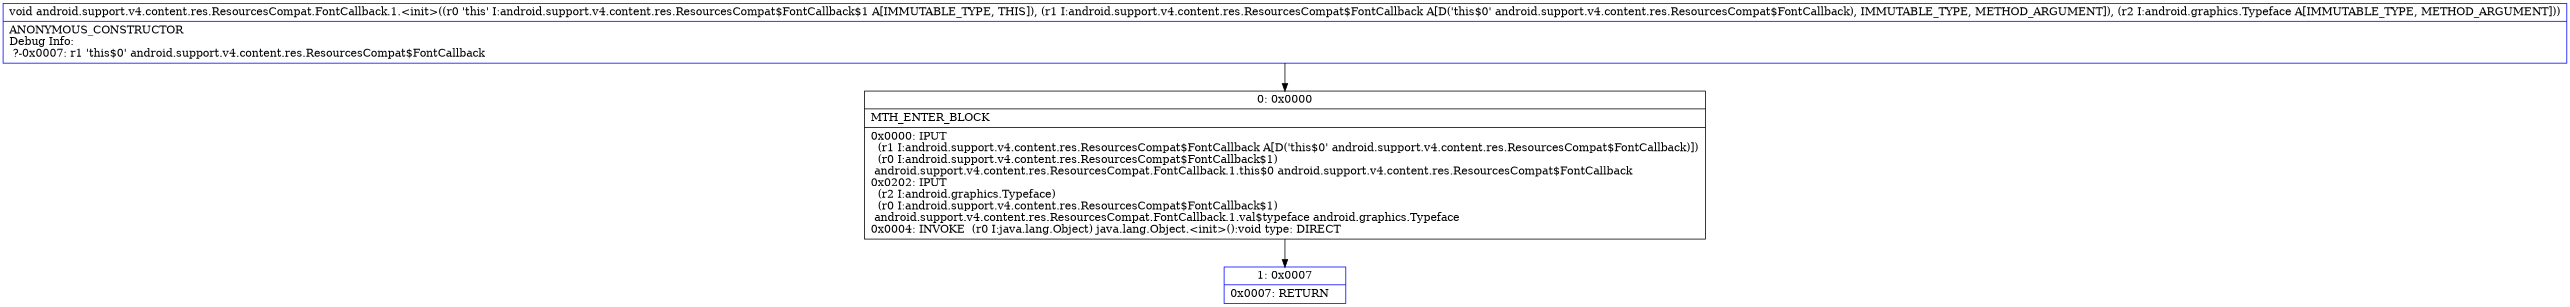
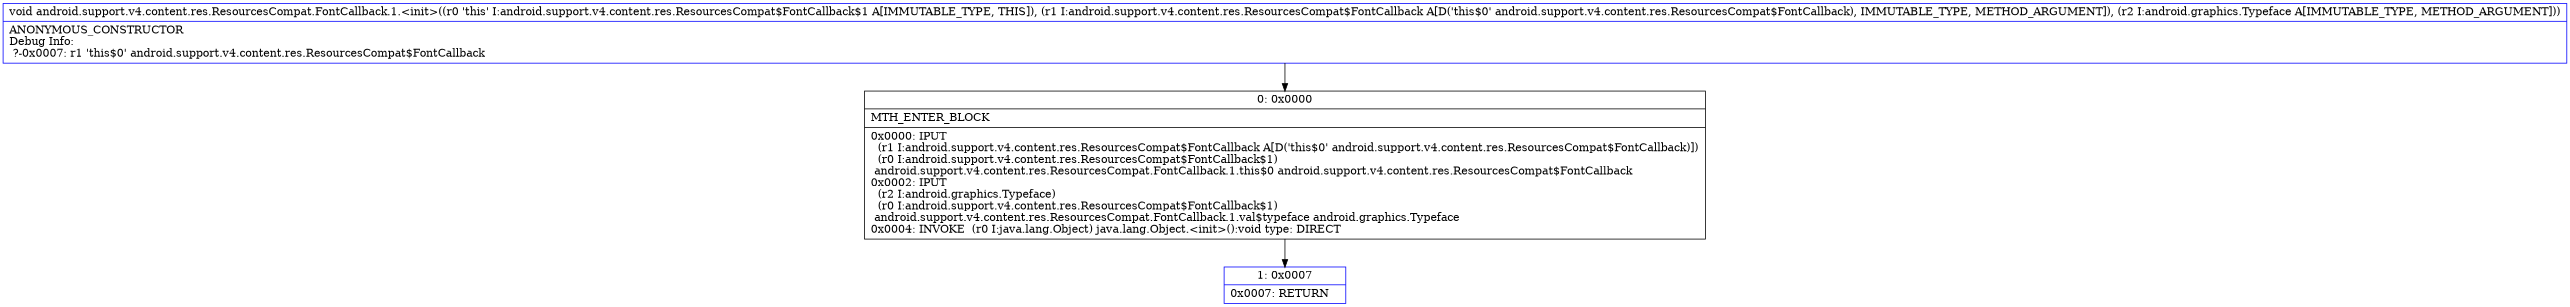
(912, 183) -> (912, 183)
